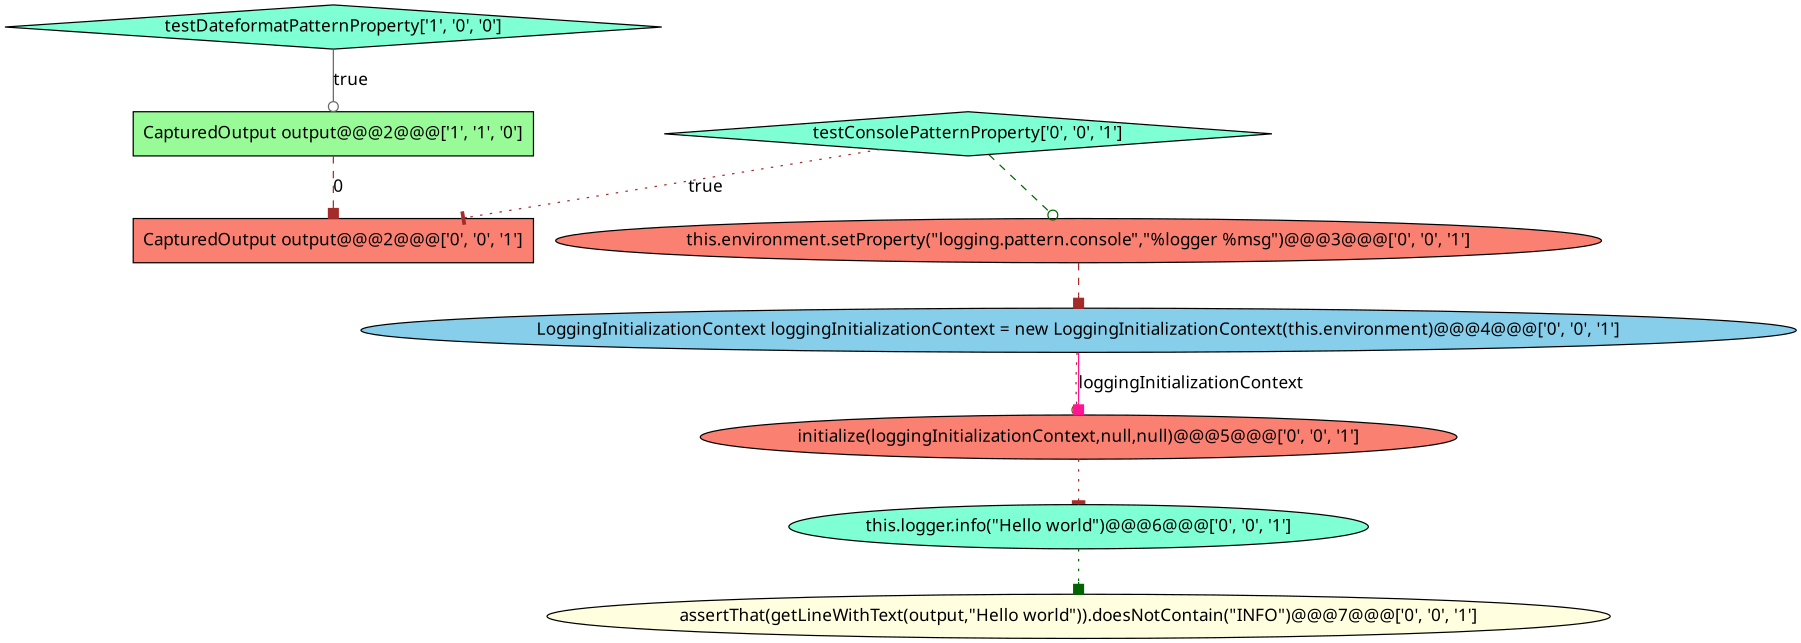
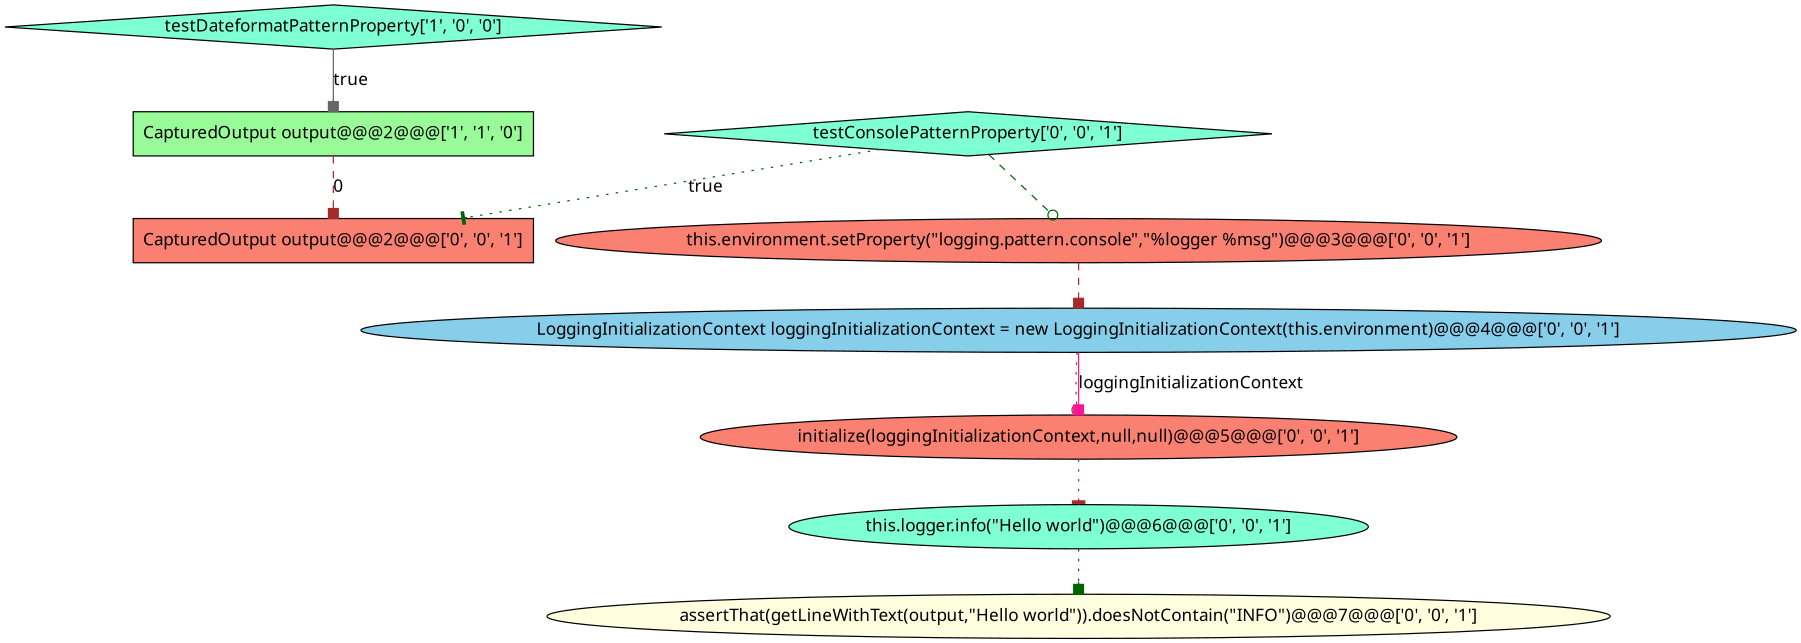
(333, 75) -> (333, 75)
(673, 183) -> (673, 183)
